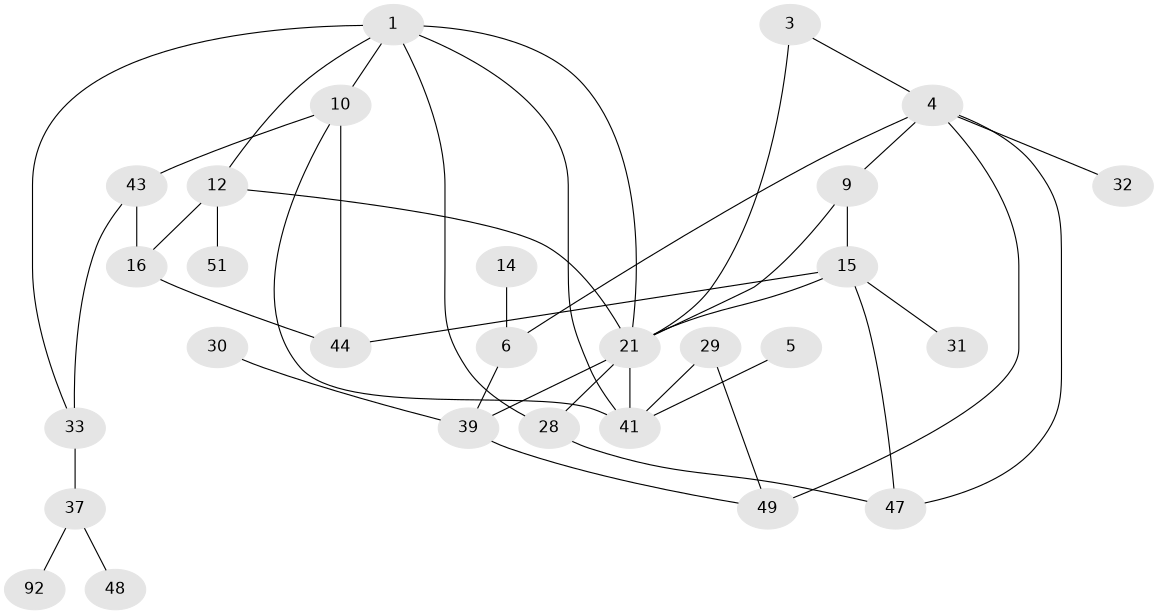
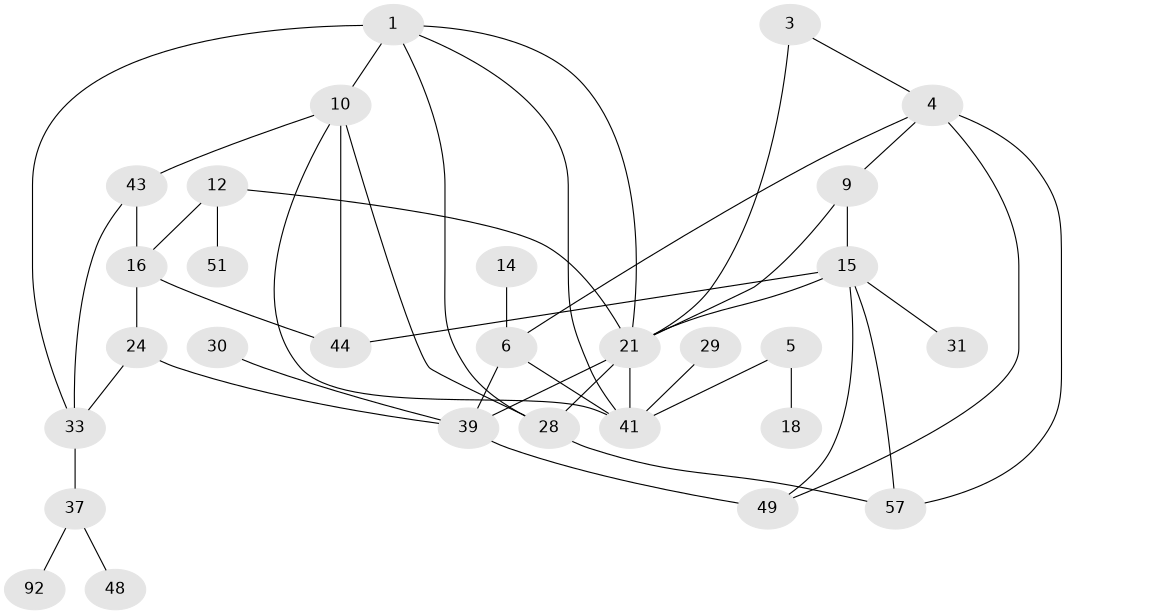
(292, 93) -> none
(1123, 186) -> none
none -> (401, 299)
none -> (137, 347)
none -> (568, 388)
(739, 428) -> (847, 400)
none -> (791, 428)
(896, 509) -> (896, 509)
